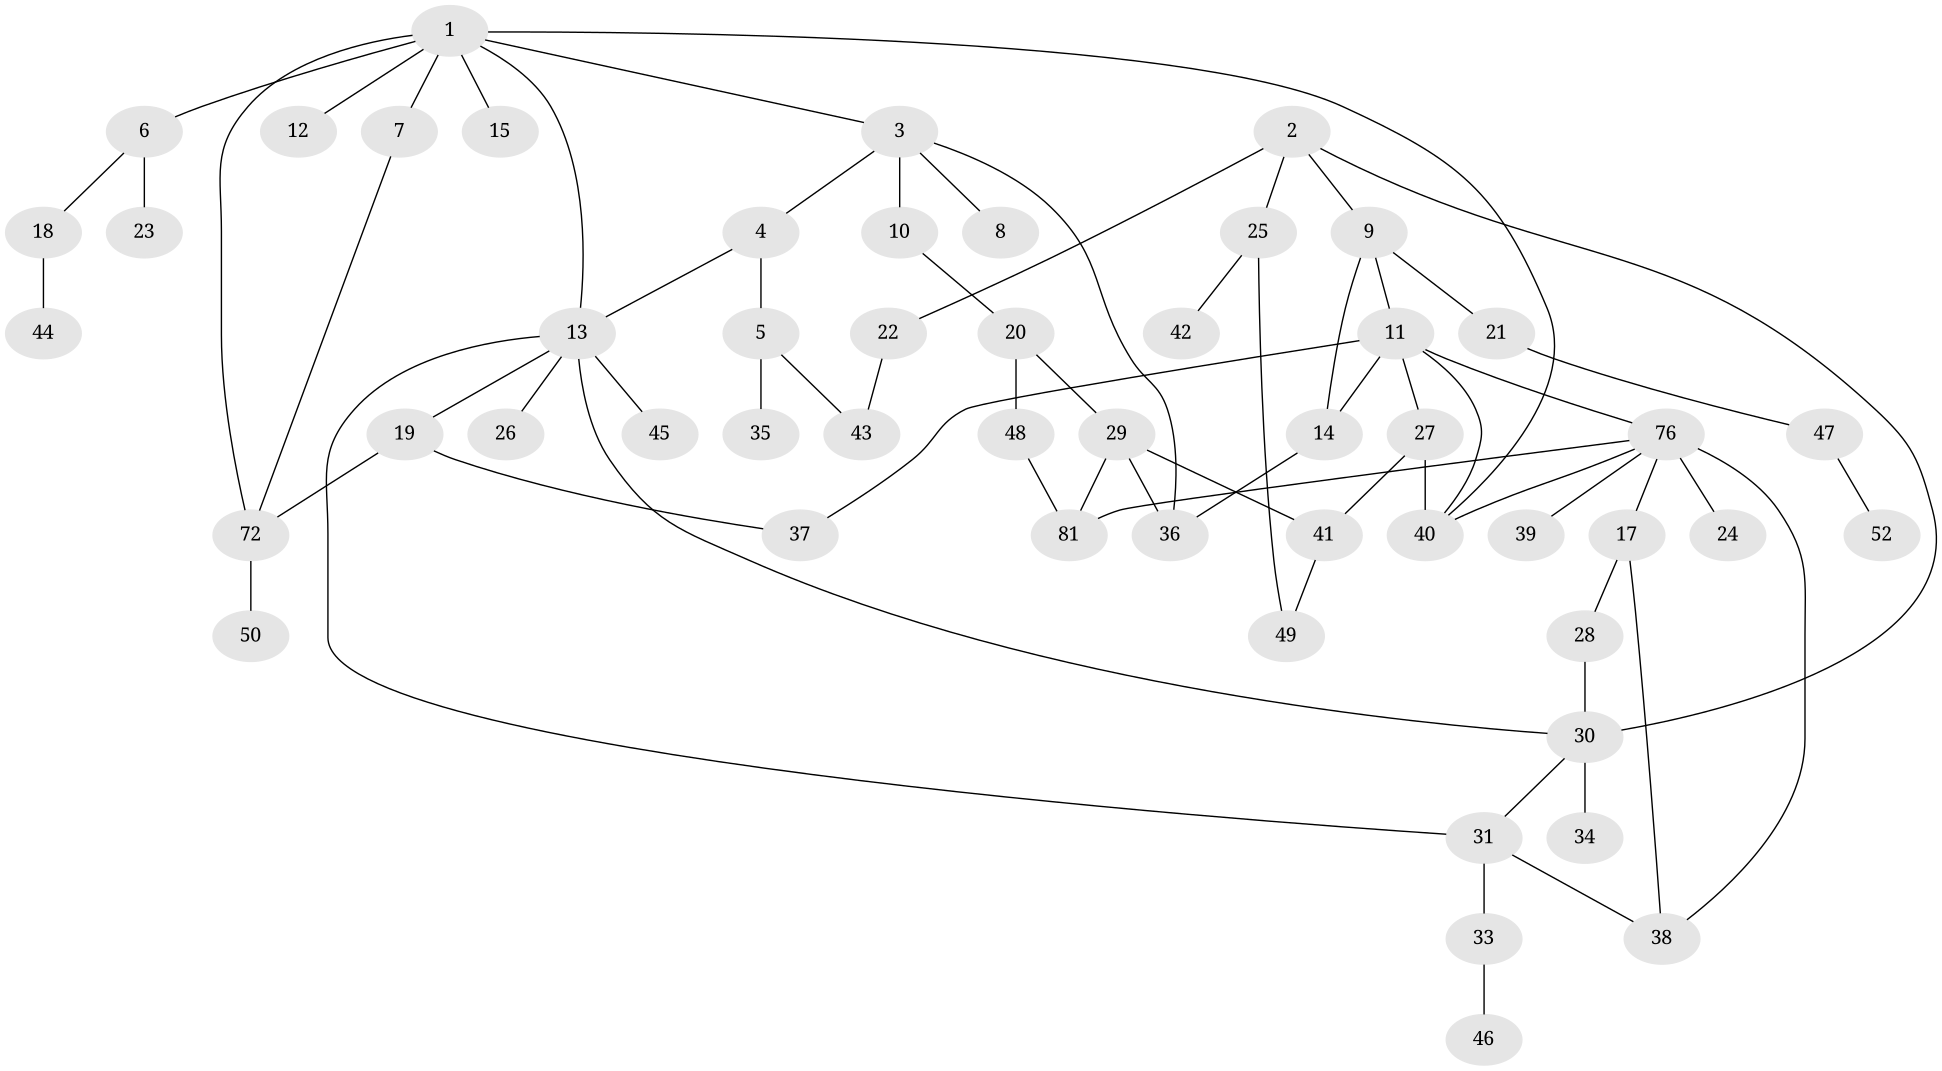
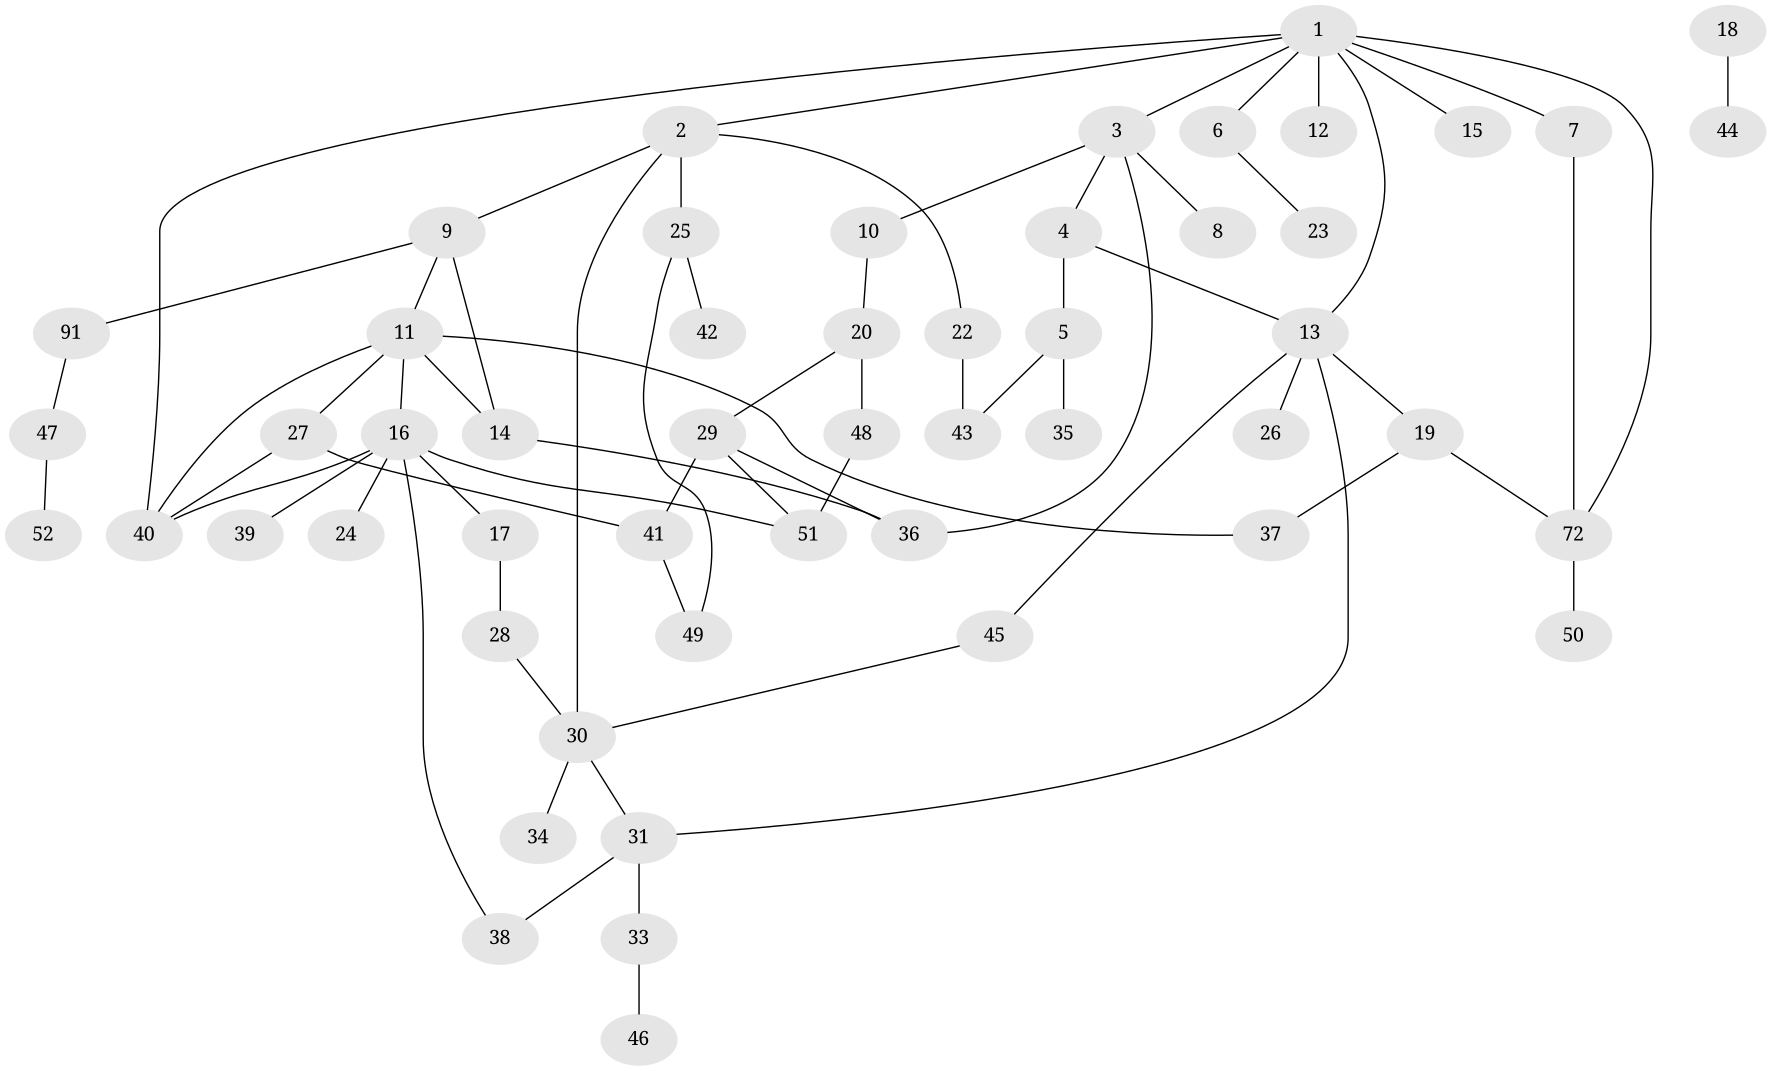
none -> (1000, 81)
(94, 182) -> none
(1497, 334) -> (71, 334)
(1666, 434) -> (399, 434)
(1069, 535) -> (809, 535)
(1004, 646) -> (786, 687)
(1647, 737) -> none
